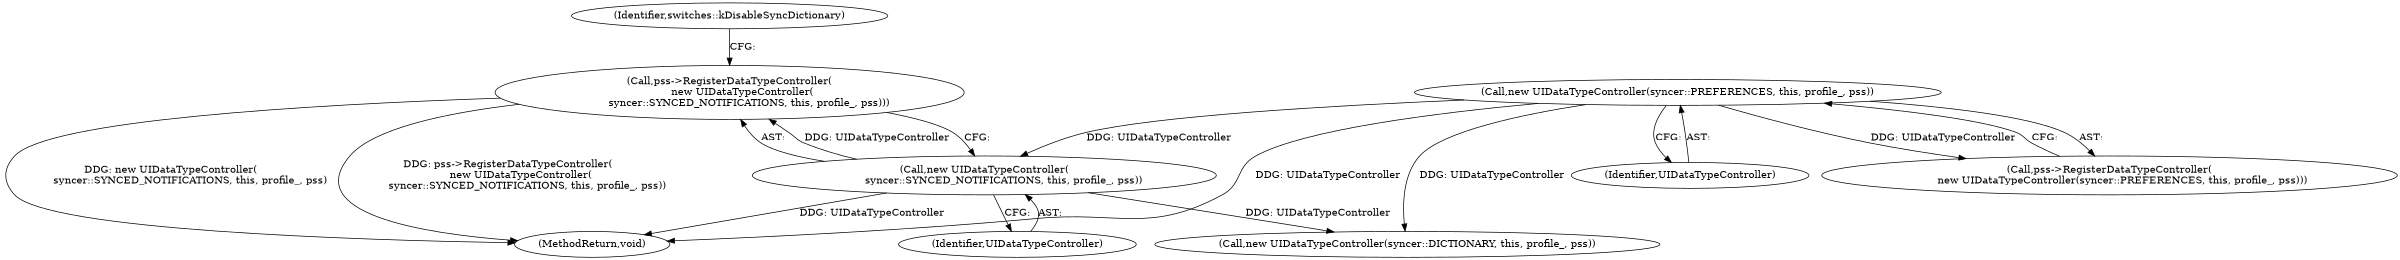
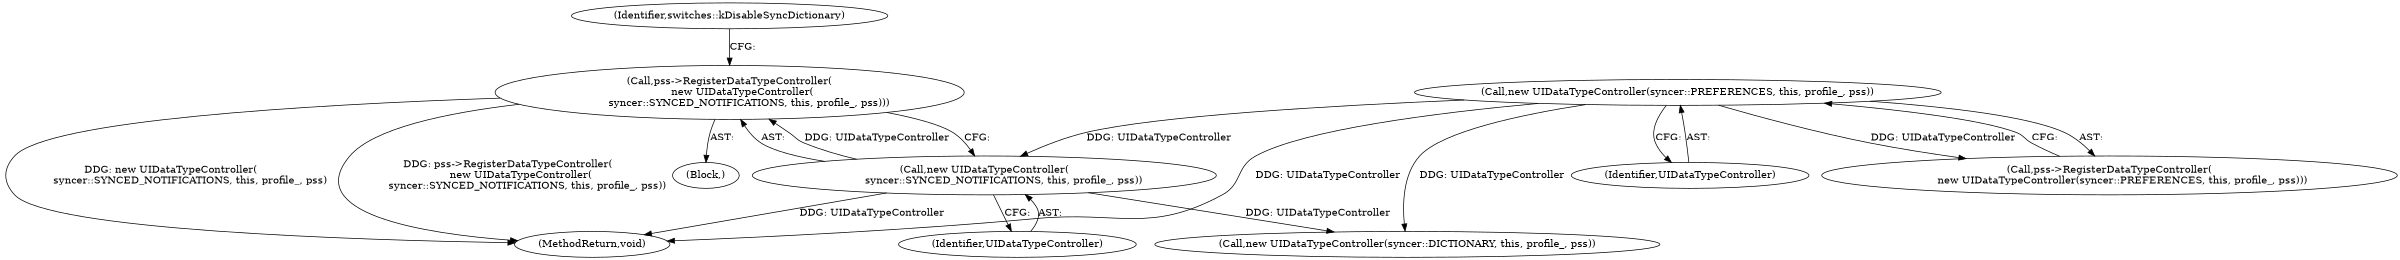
none -> (706, 175)
